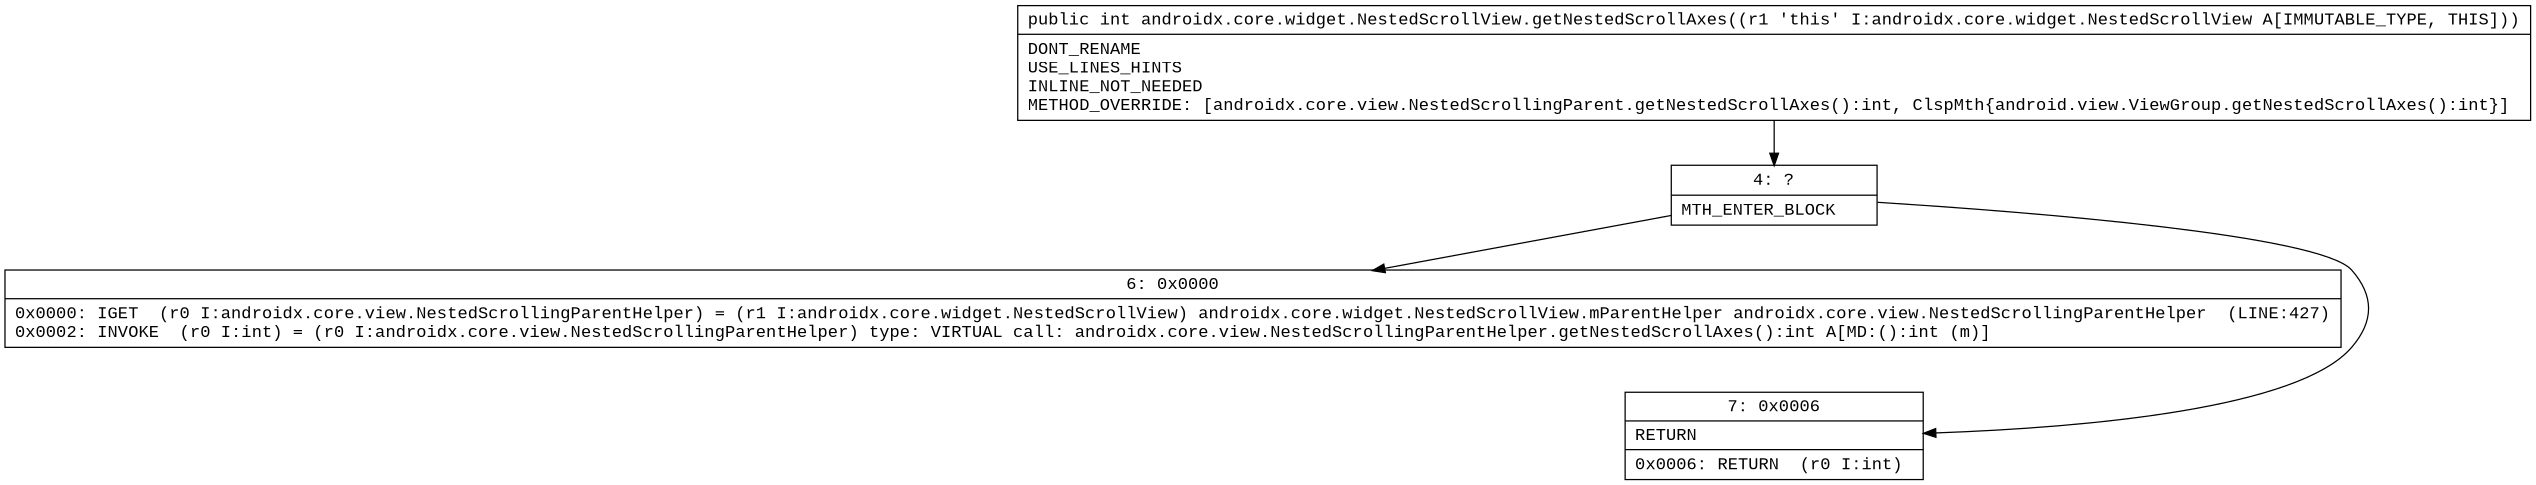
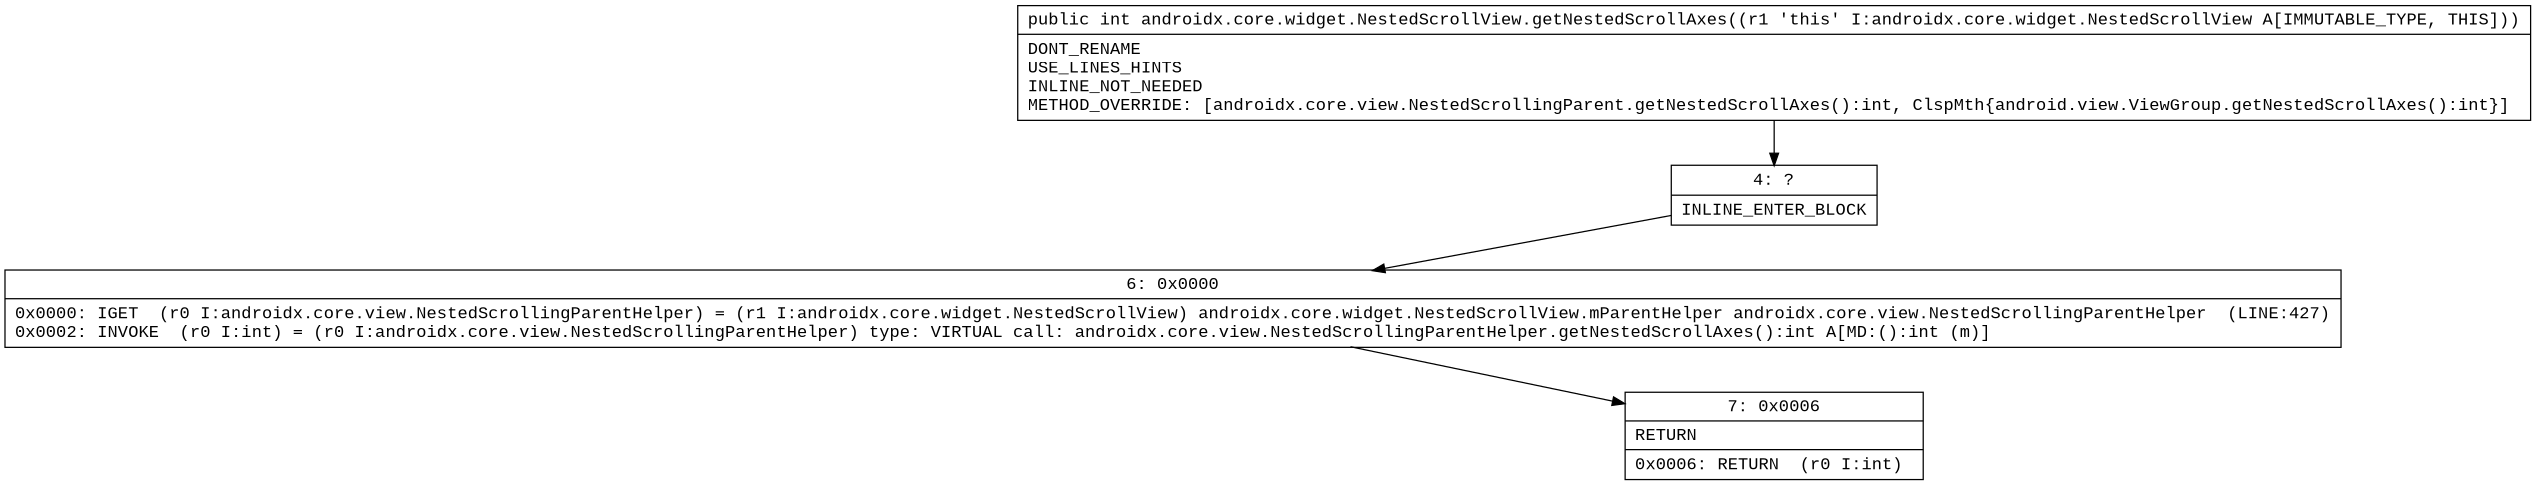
(1759, 210) -> (1774, 210)
(2362, 285) -> (1482, 374)
